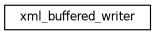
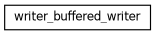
(78, 18) -> (78, 18)
